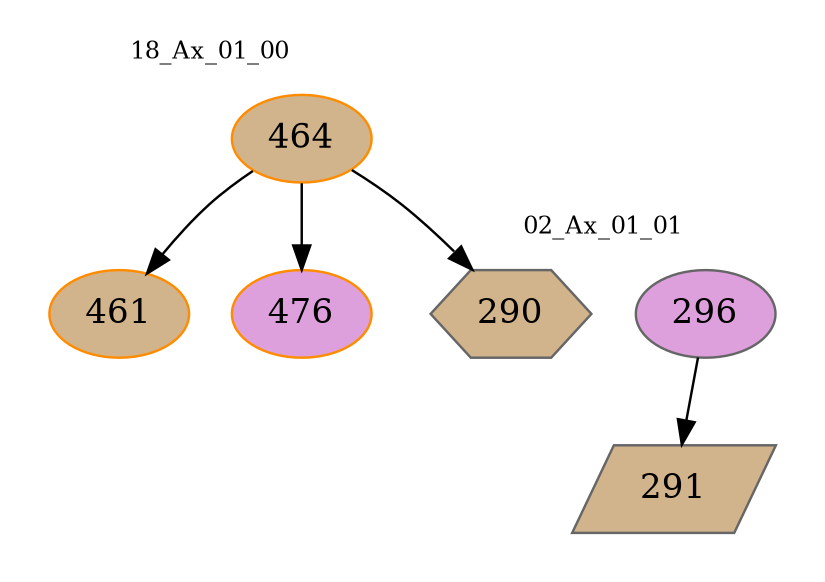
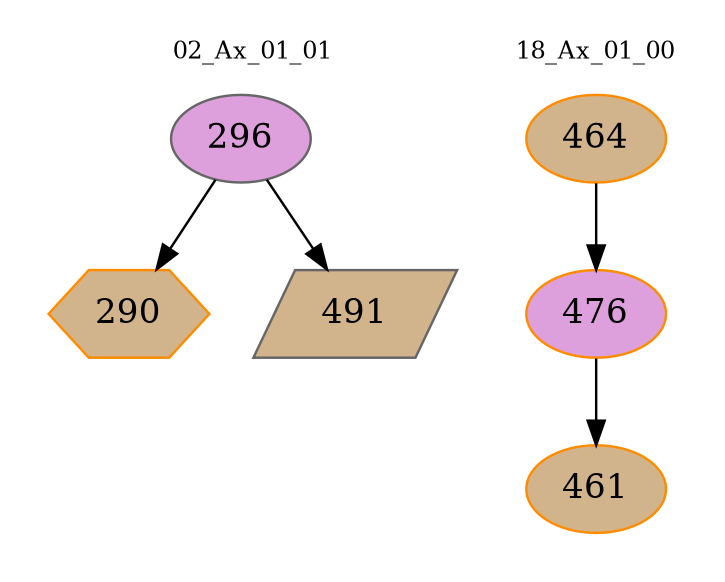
(204, 209) -> (596, 390)
(428, 227) -> (193, 214)
(511, 314) -> (129, 314)
(674, 489) -> (355, 314)
